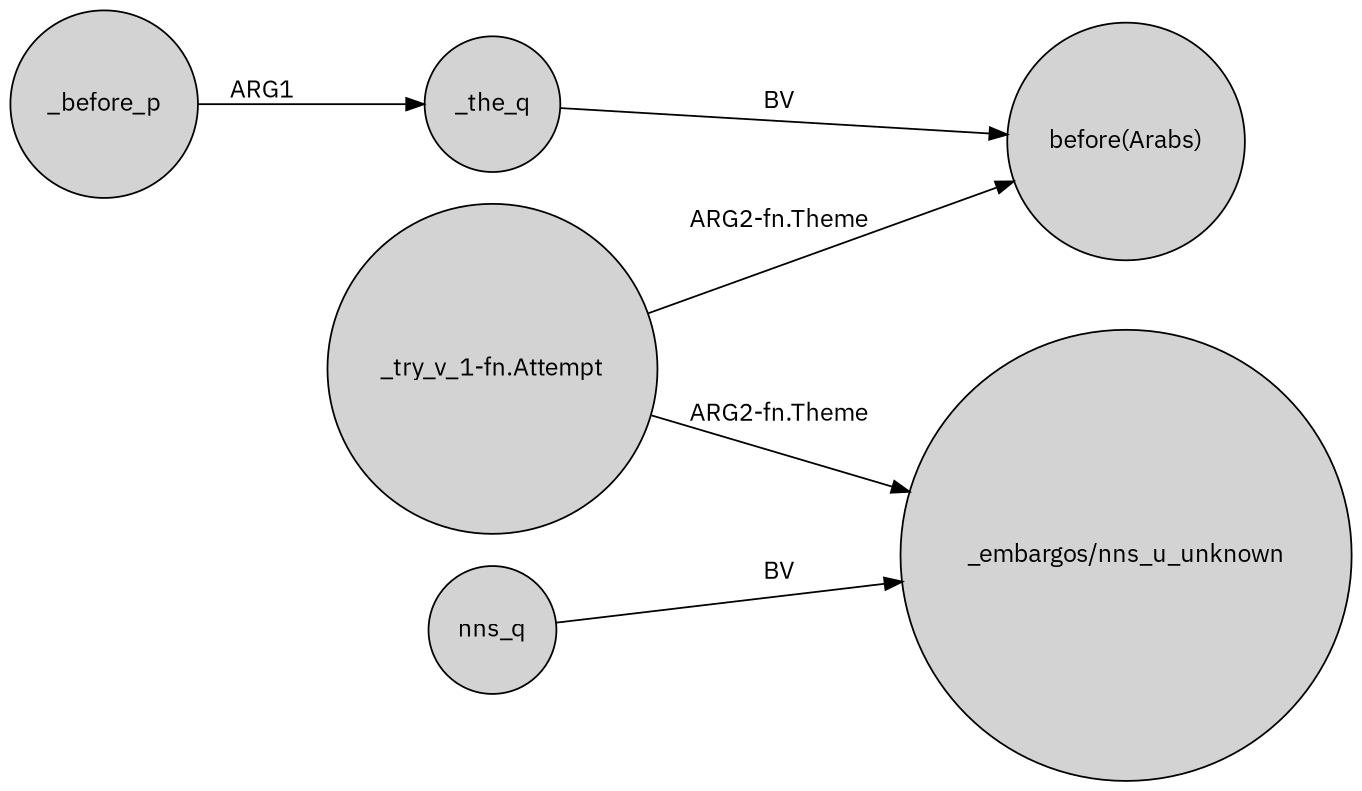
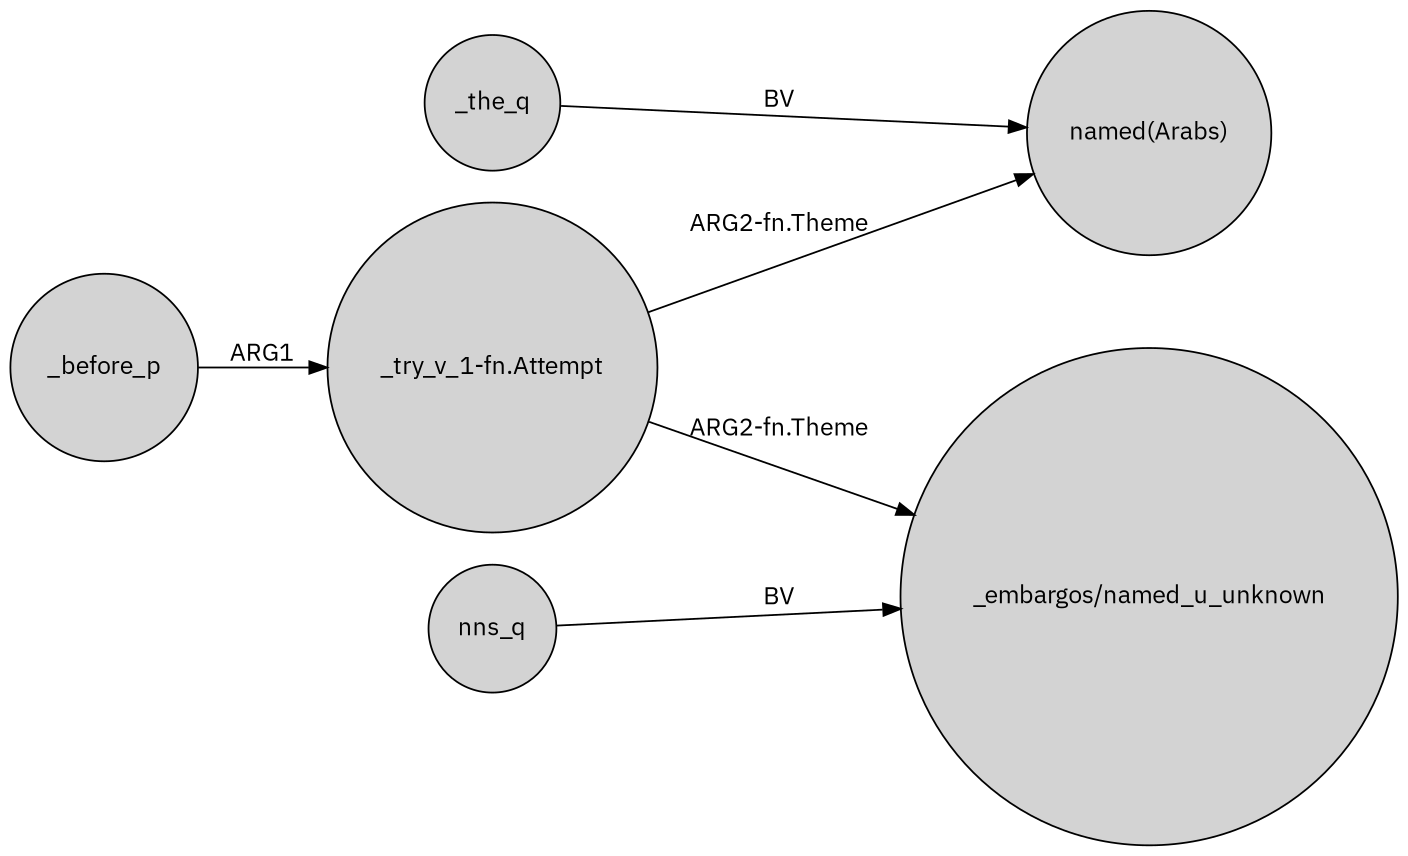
(302, 104) -> (253, 368)
(1126, 141) -> (1149, 133)
(1126, 555) -> (1149, 597)
